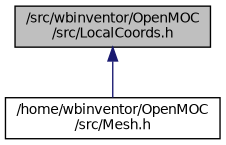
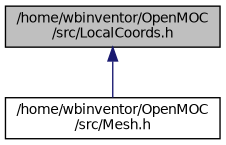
(113, 27) -> (113, 27)
